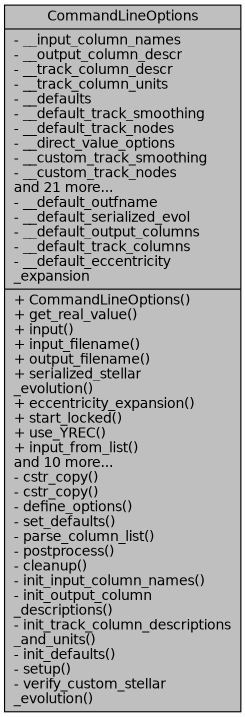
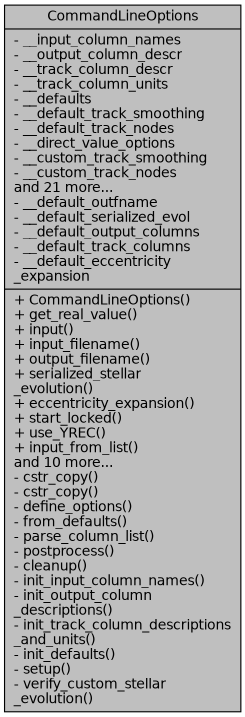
(65, 522) -> (70, 522)
